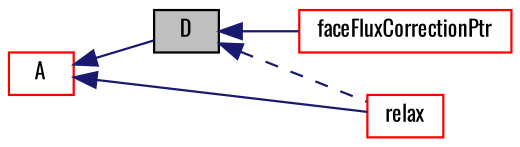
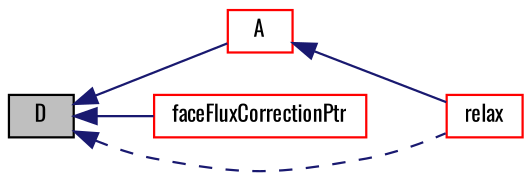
(125, 49) -> (161, 70)
